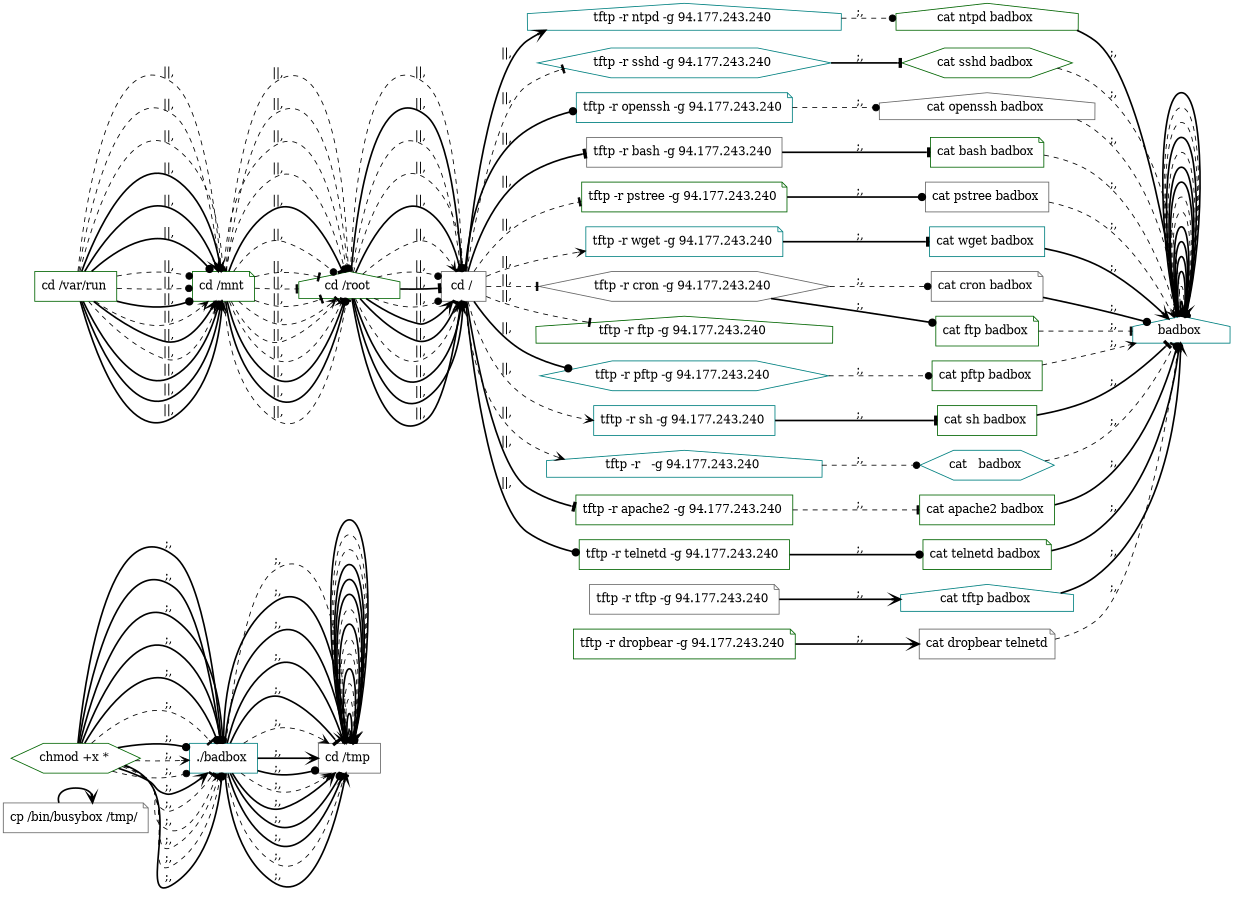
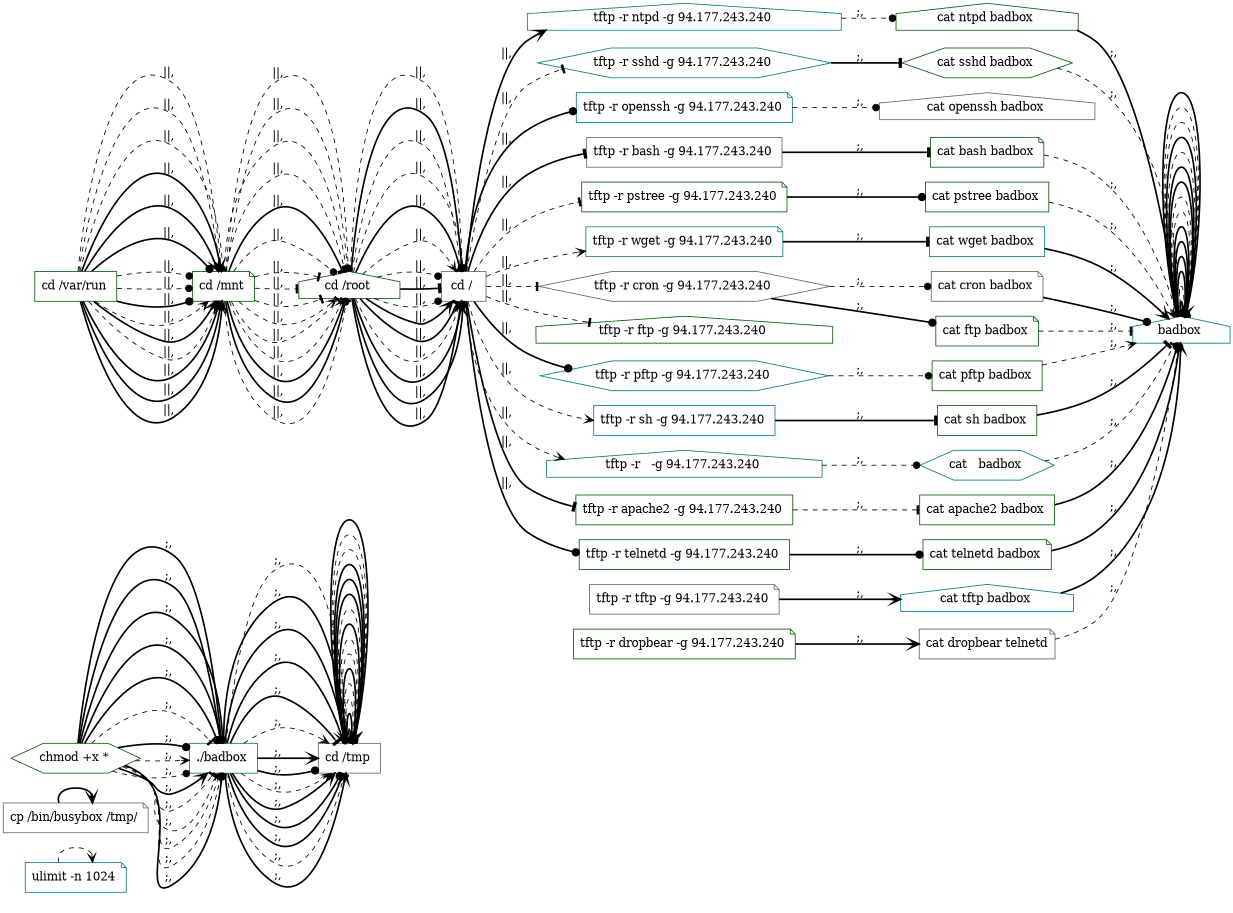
(987, 197) -> (987, 197)
(1148, 202) -> none
none -> (76, 877)
